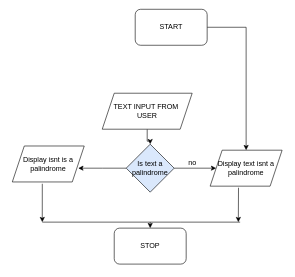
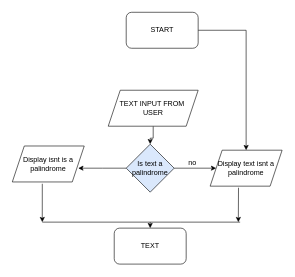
(171, 27) -> (162, 30)
(147, 111) -> (153, 108)
(150, 246) -> (150, 246)
